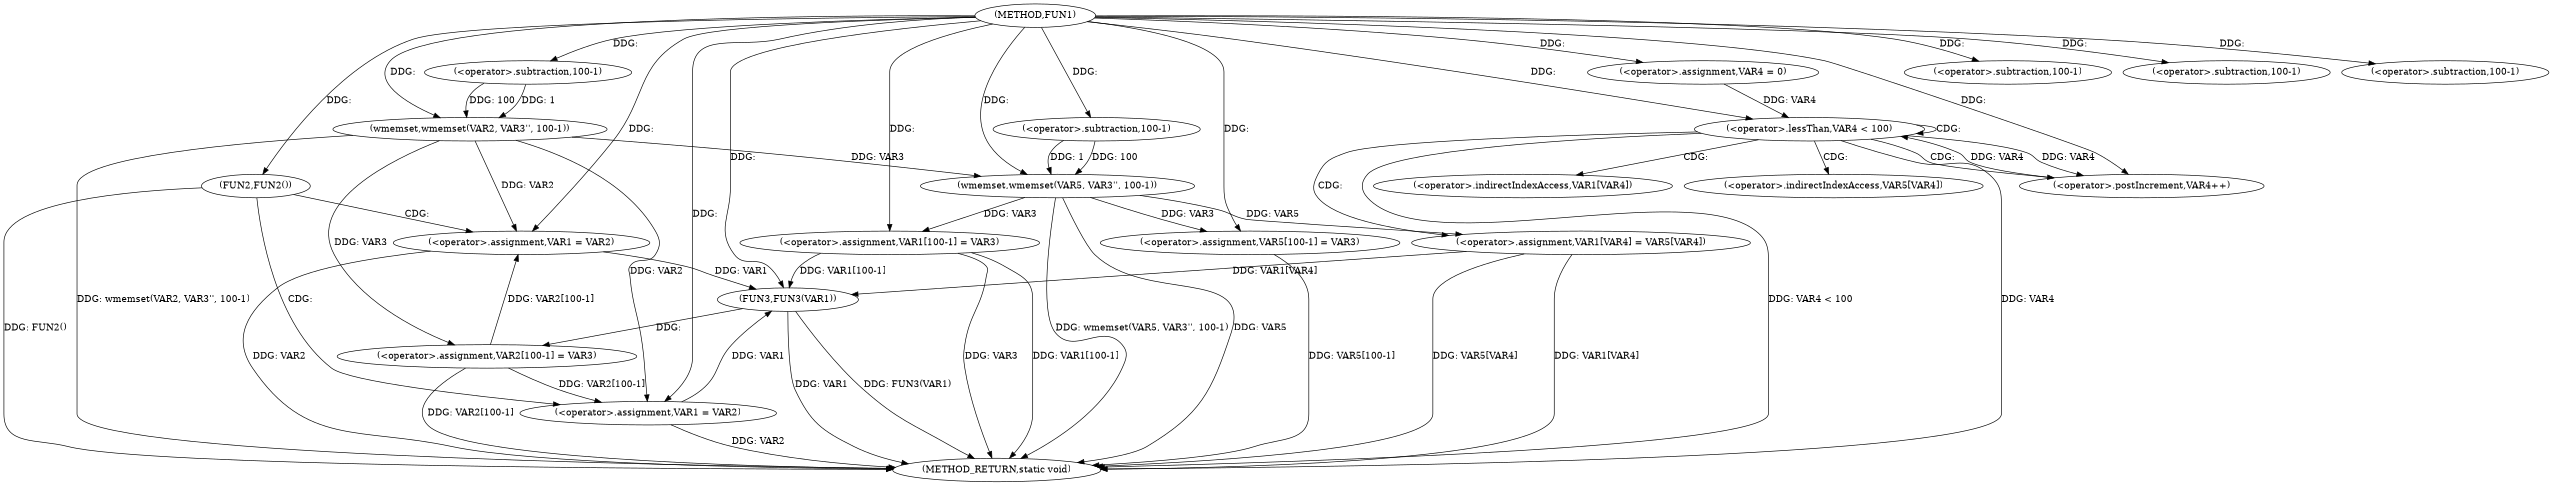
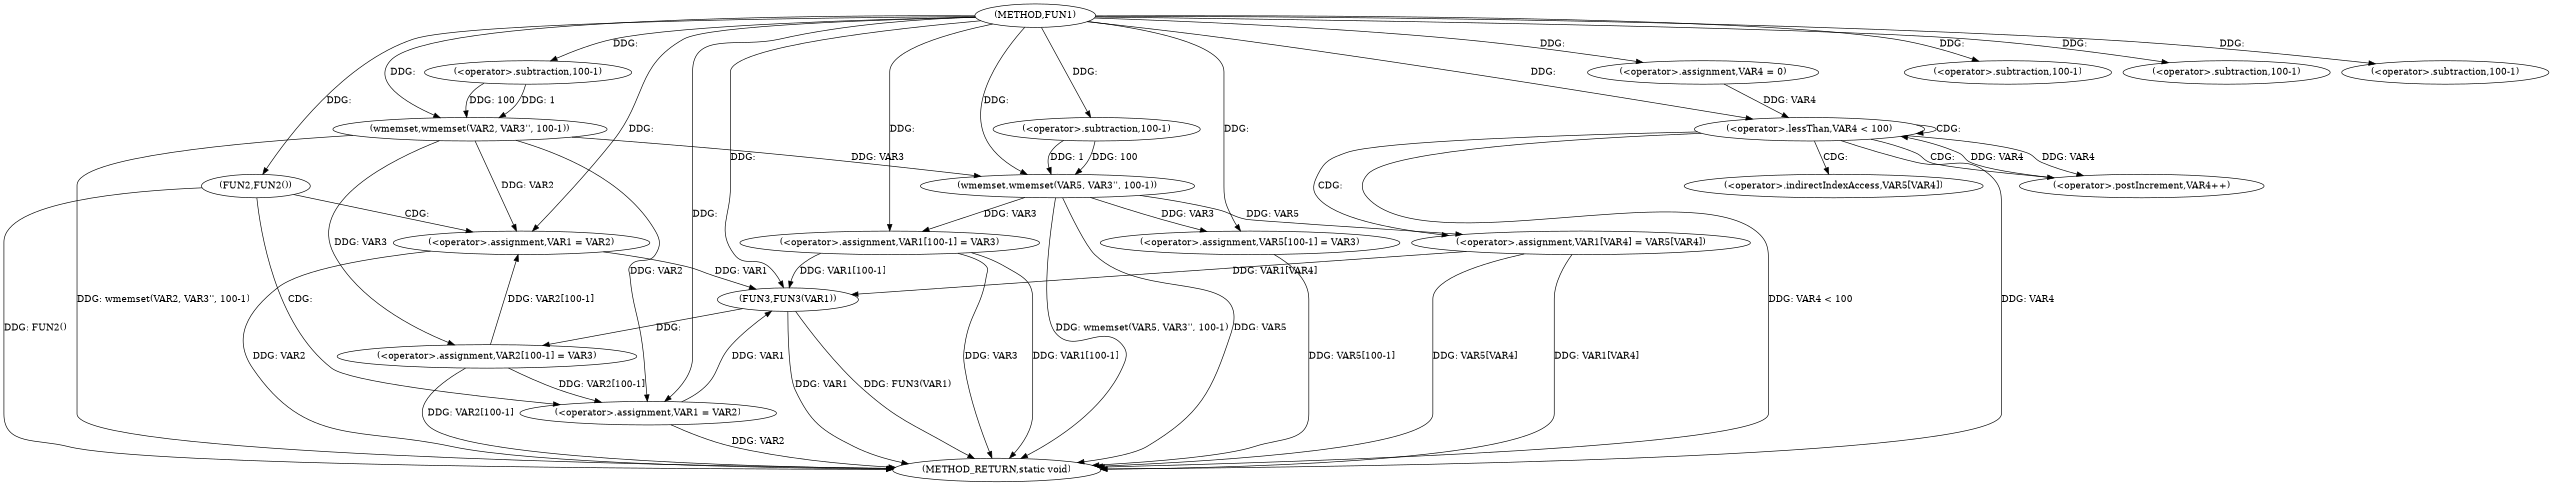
(1620, 38) -> none
(1523, 186) -> none
